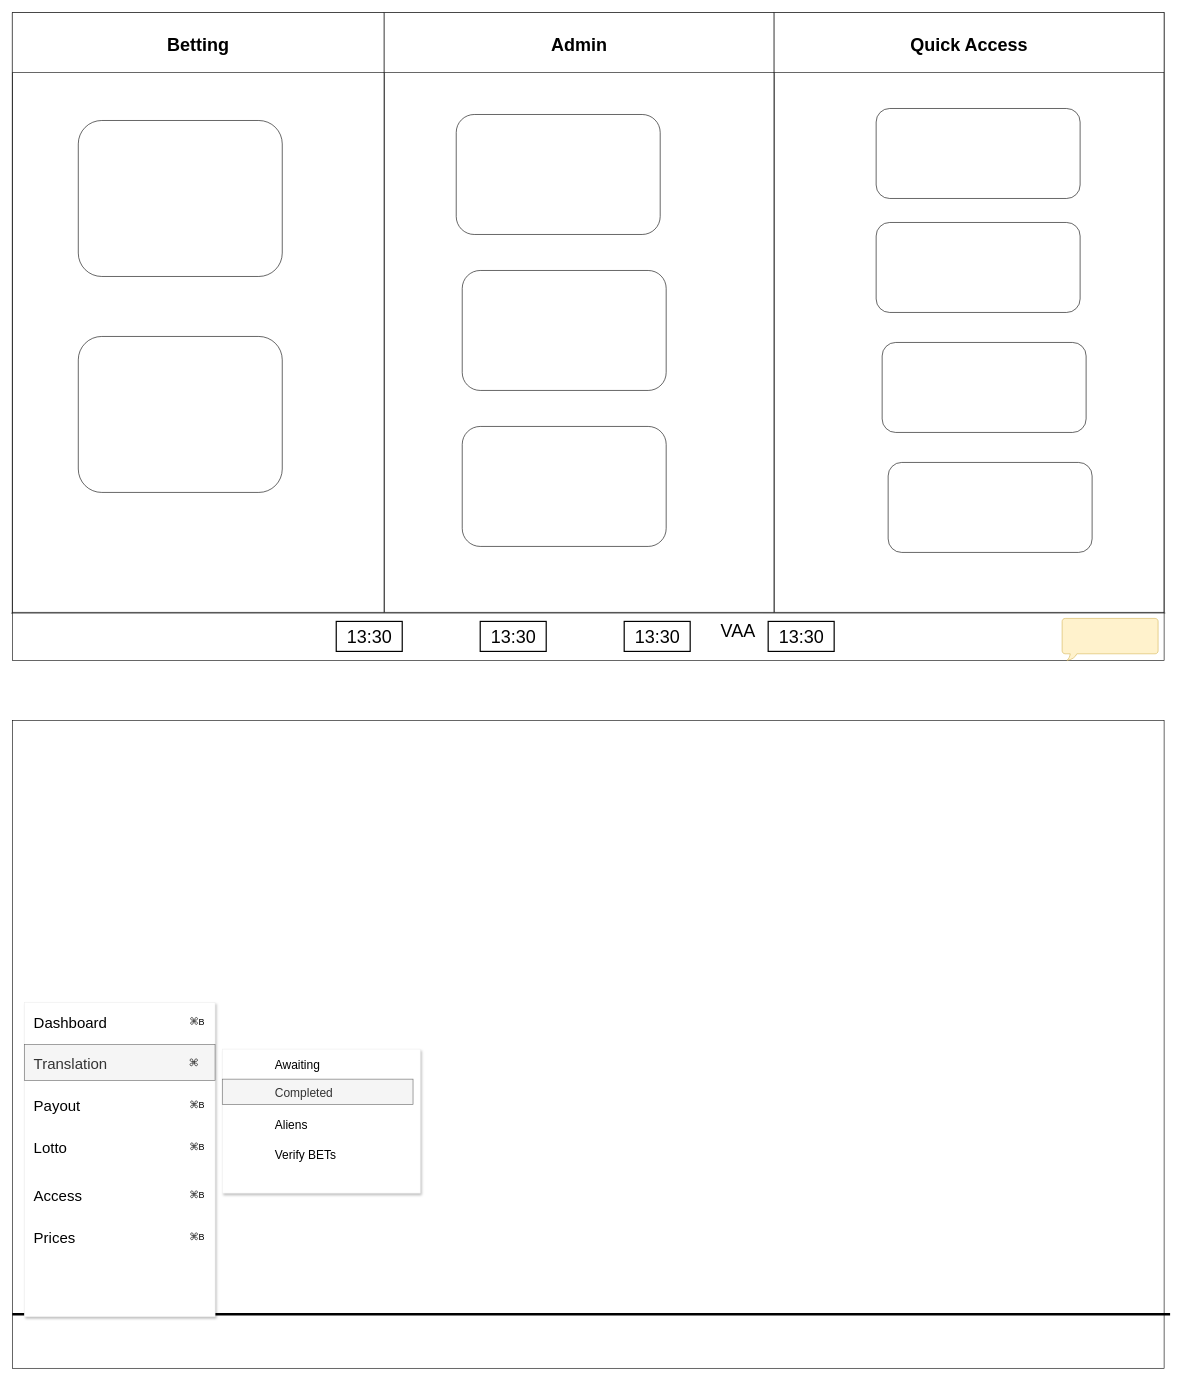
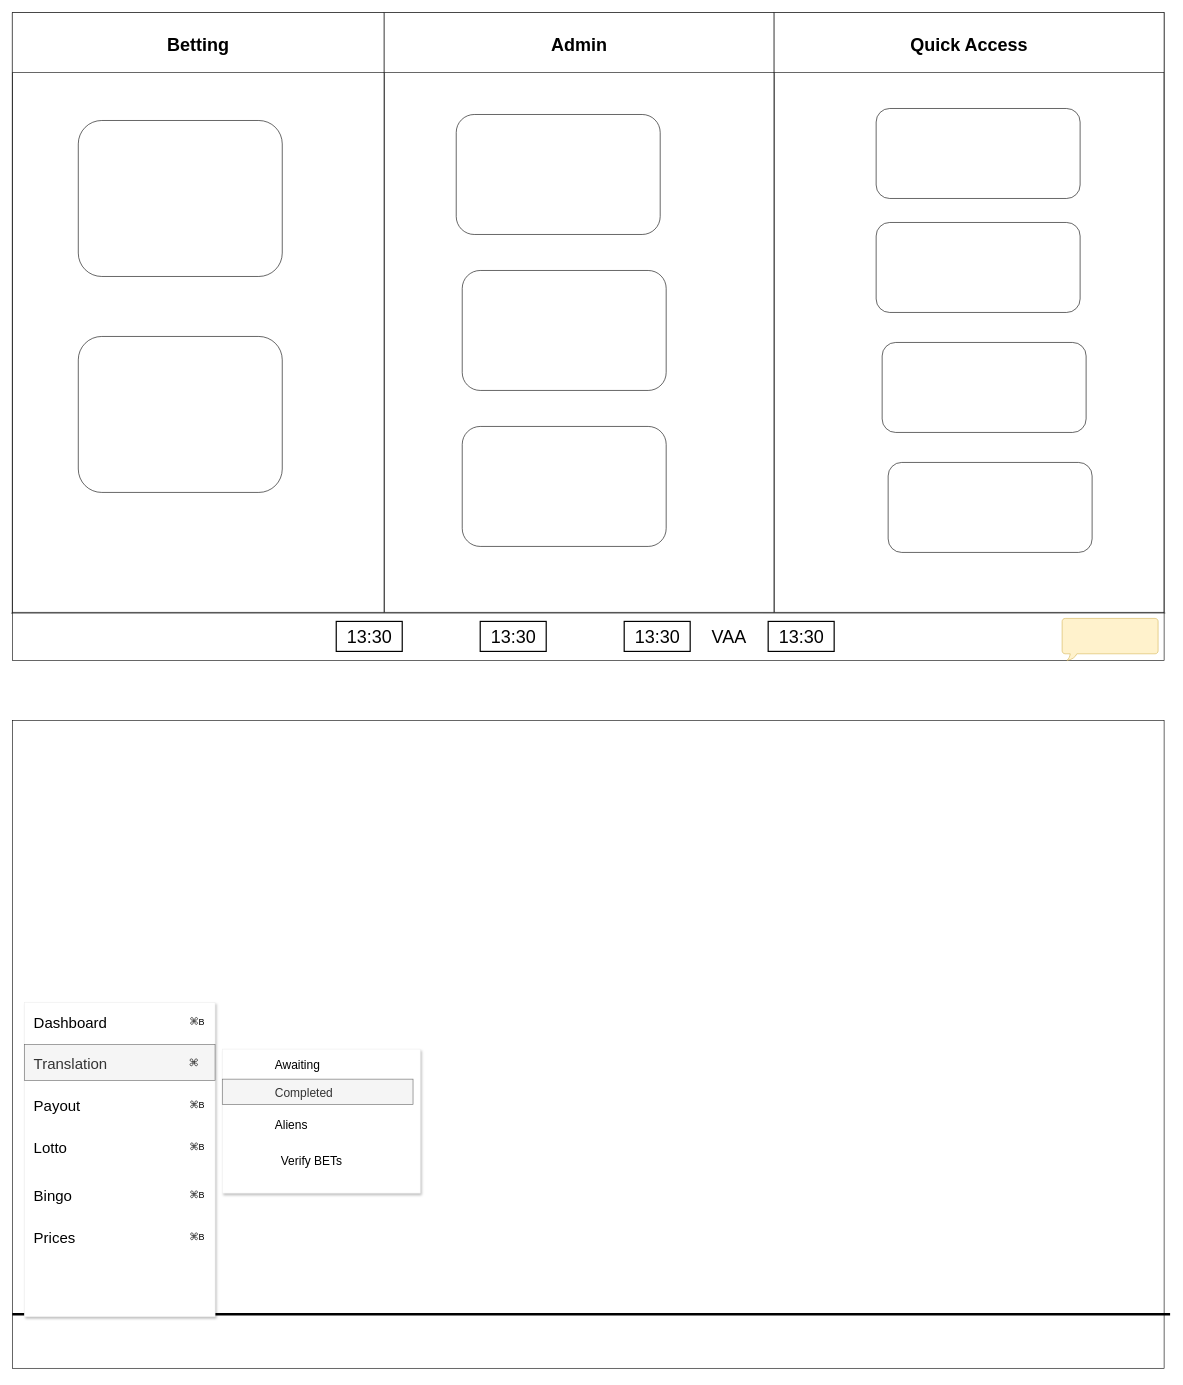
(738, 630) -> (729, 636)
(318, 1154) -> (324, 1160)
(59, 1196) -> (53, 1196)
